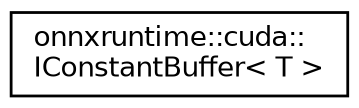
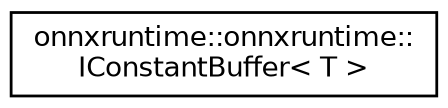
(179, 54) -> (224, 54)
